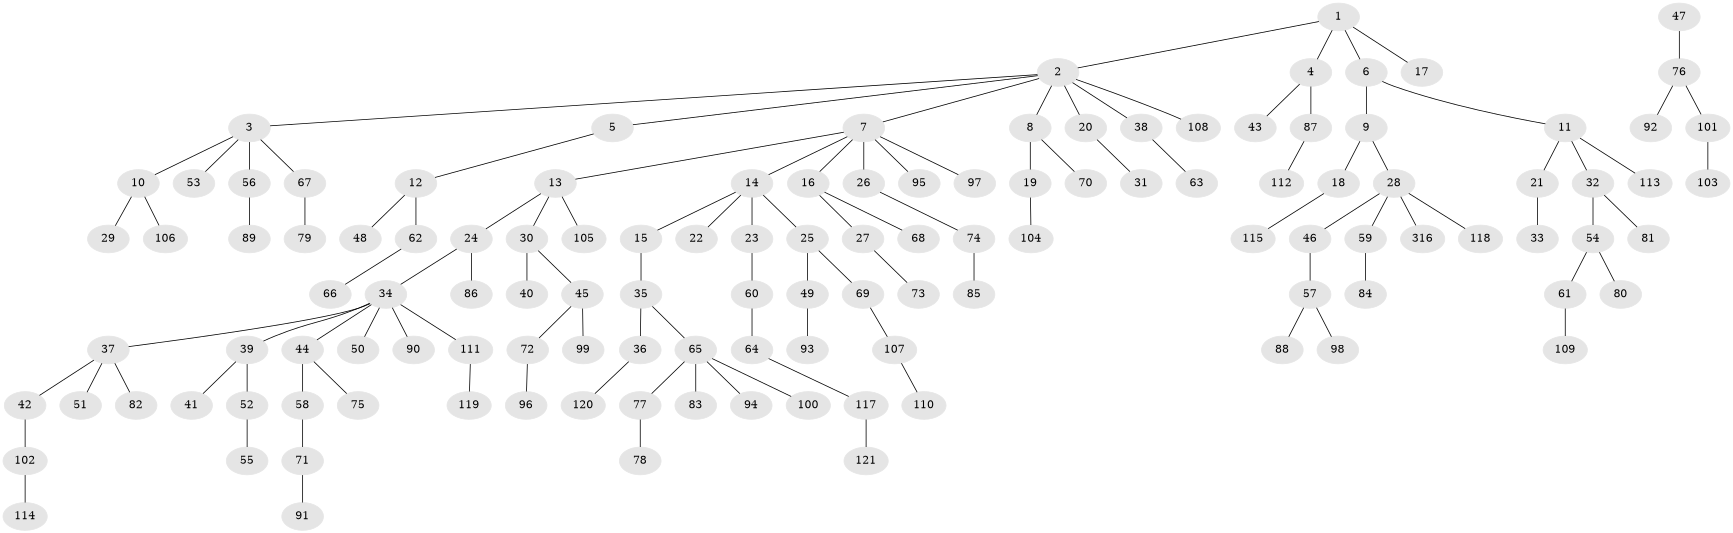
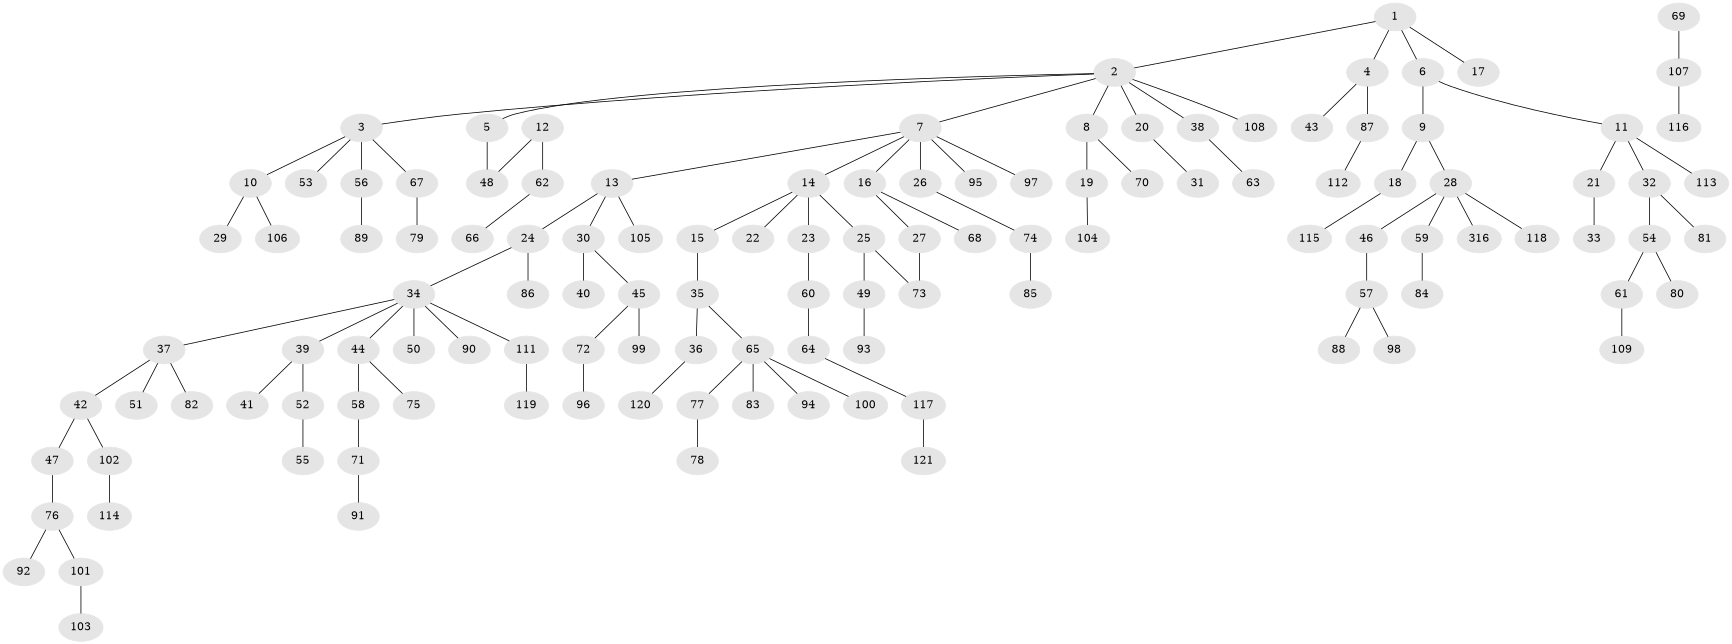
(514, 156) -> (487, 156)
(835, 267) -> (892, 267)
(924, 405) -> (1679, 128)
none -> (67, 433)
